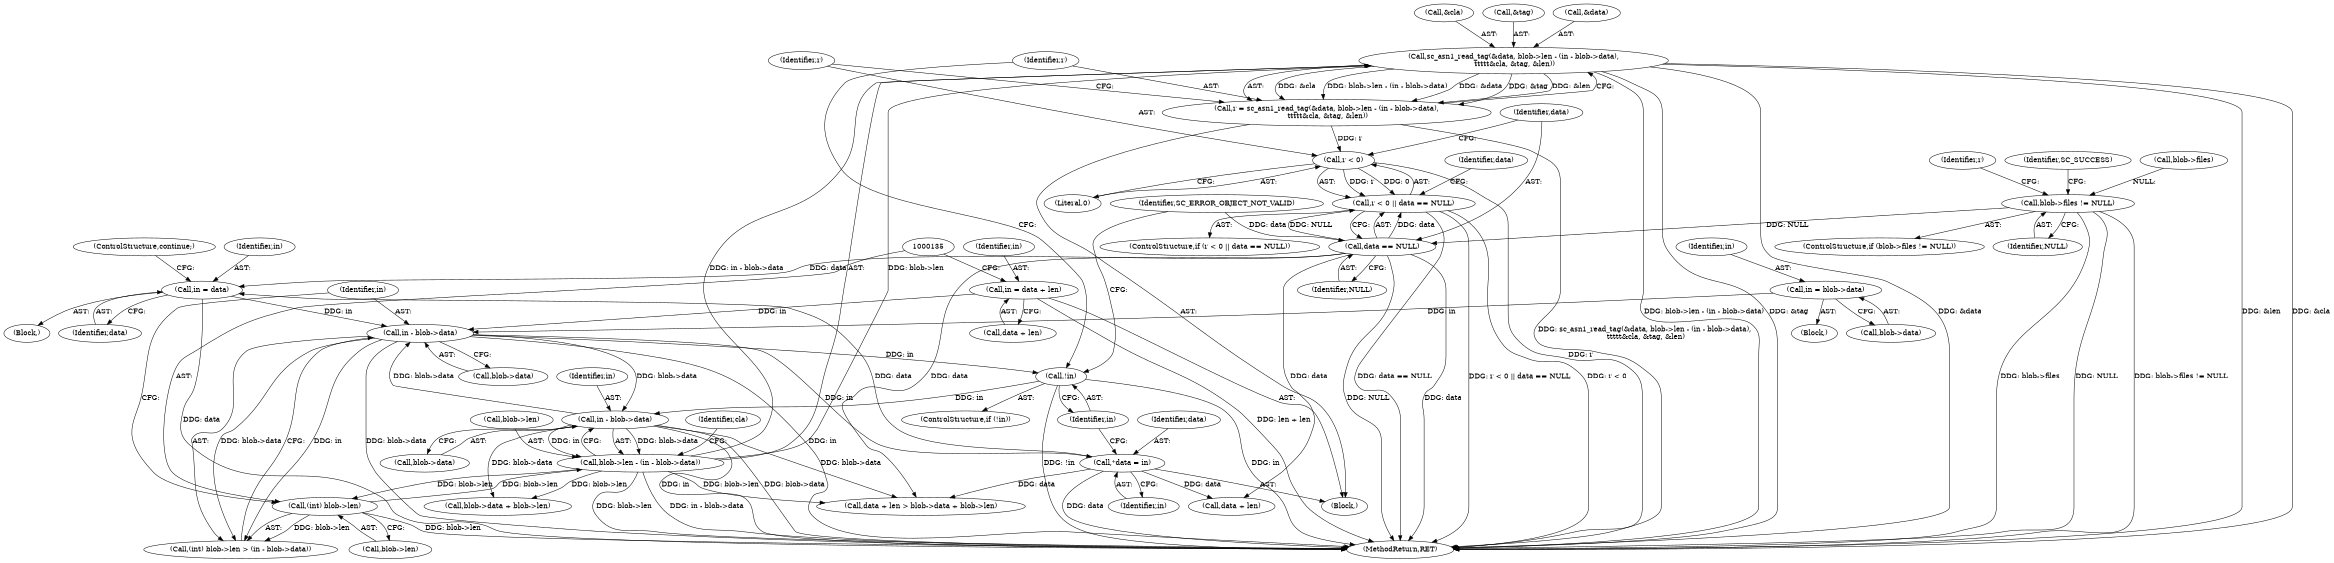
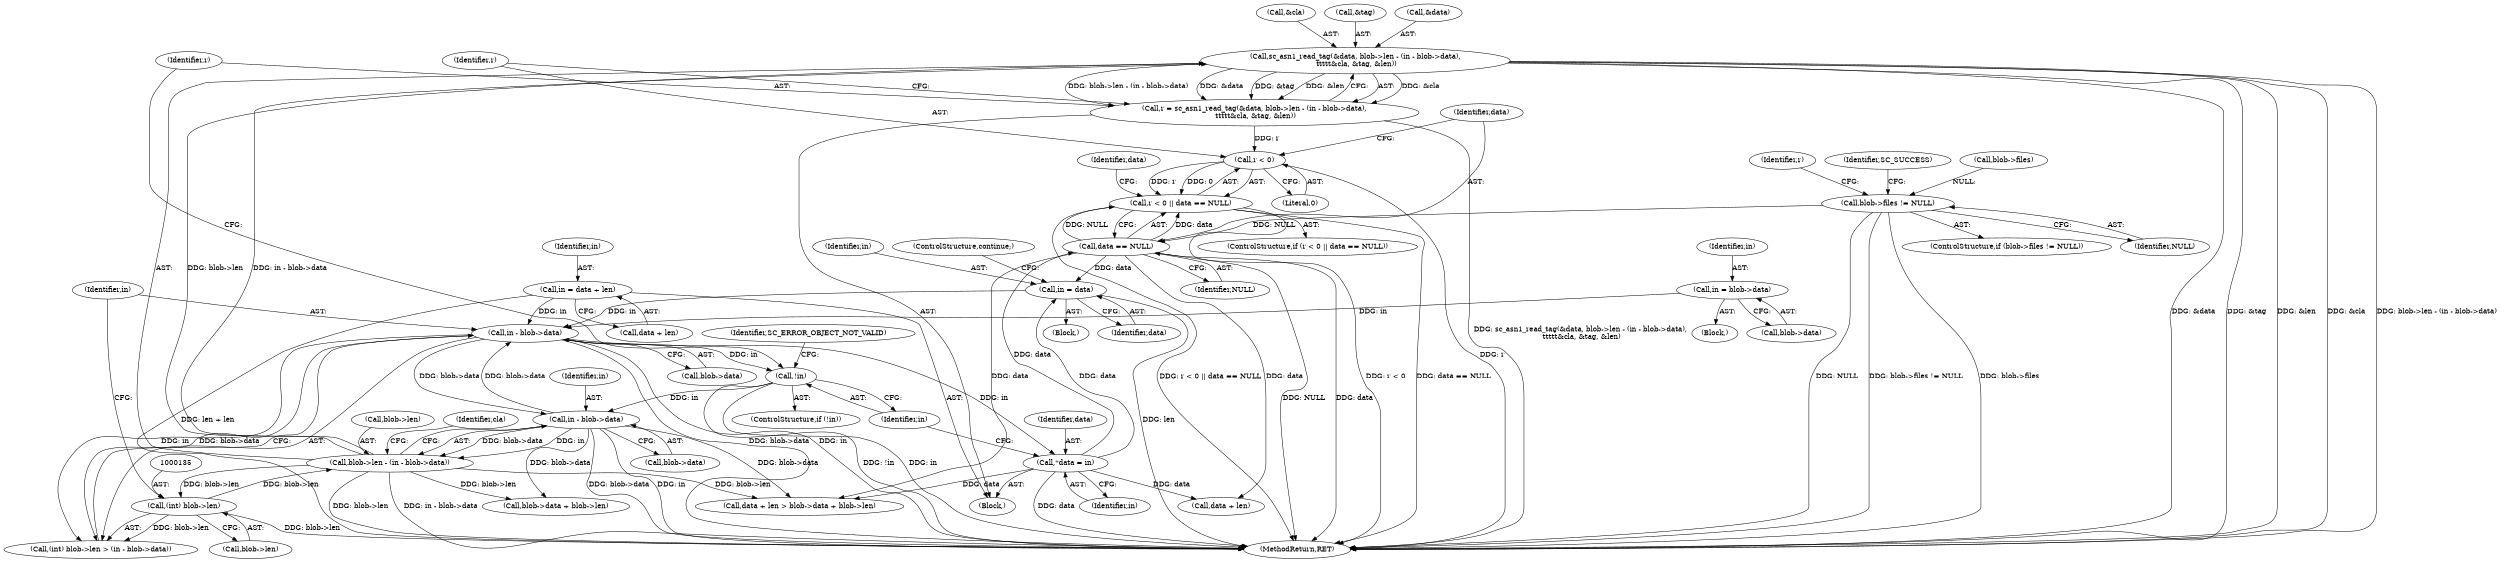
(1279, 236) -> (1026, 366)
(972, 267) -> none
(202, 420) -> (1159, 420)
